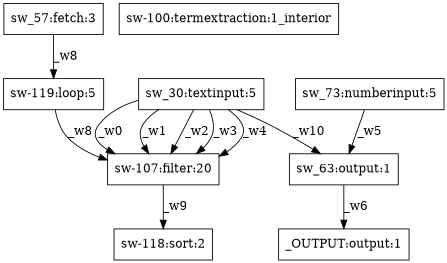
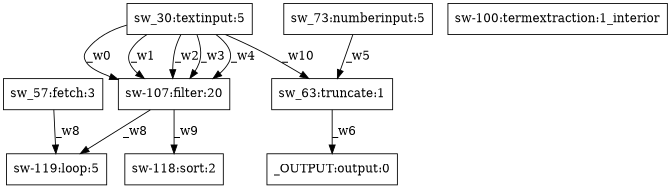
(70, 140) -> (119, 129)
(344, 169) -> (332, 94)
(344, 244) -> (332, 169)
